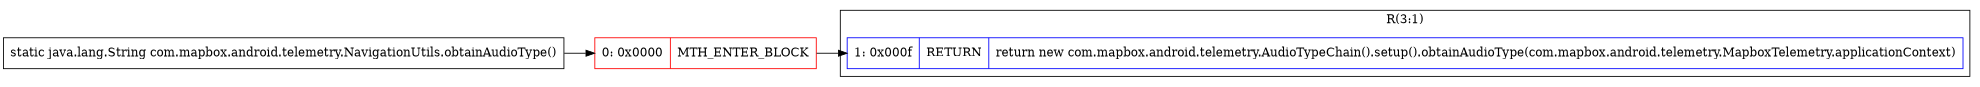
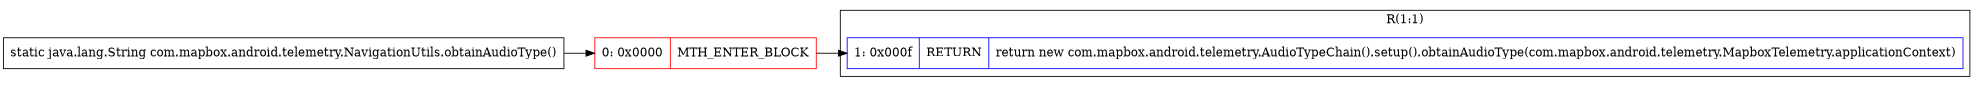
(1405, 20) -> (1405, 20)
